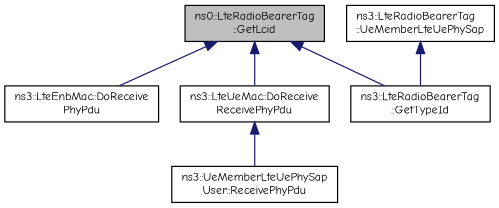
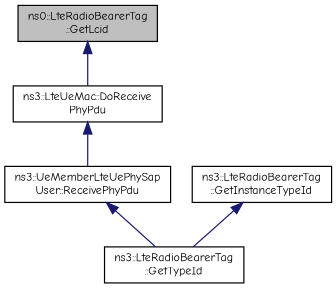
(420, 23) -> (262, 184)
(343, 66) -> (135, 229)
(82, 104) -> none
(255, 104) -> (88, 104)
